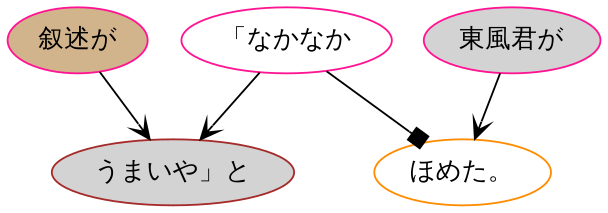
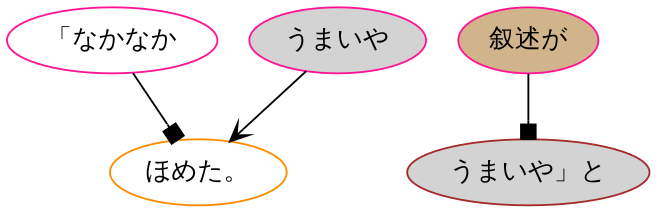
(512, 40) -> (338, 40)
(119, 98) -> (528, 97)
(236, 99) -> none
